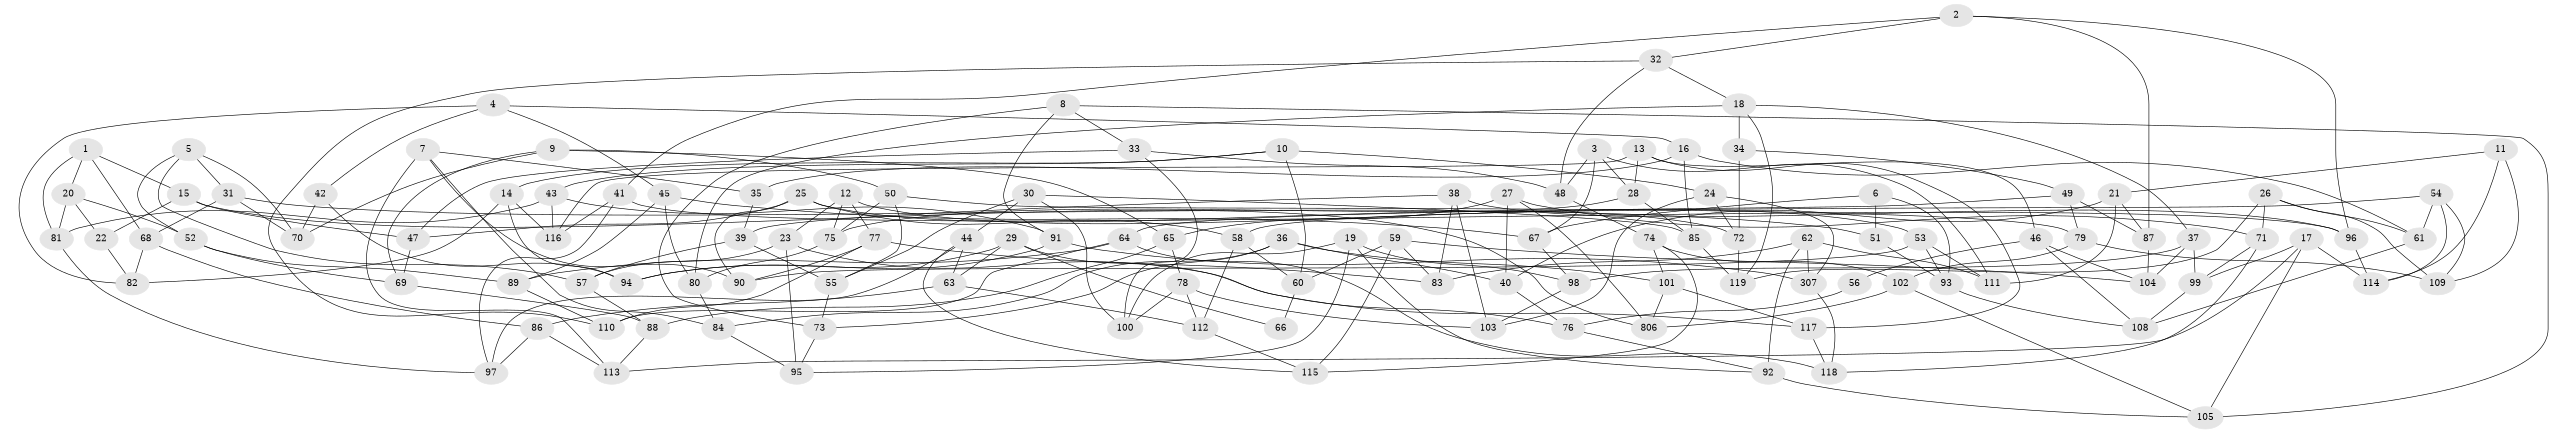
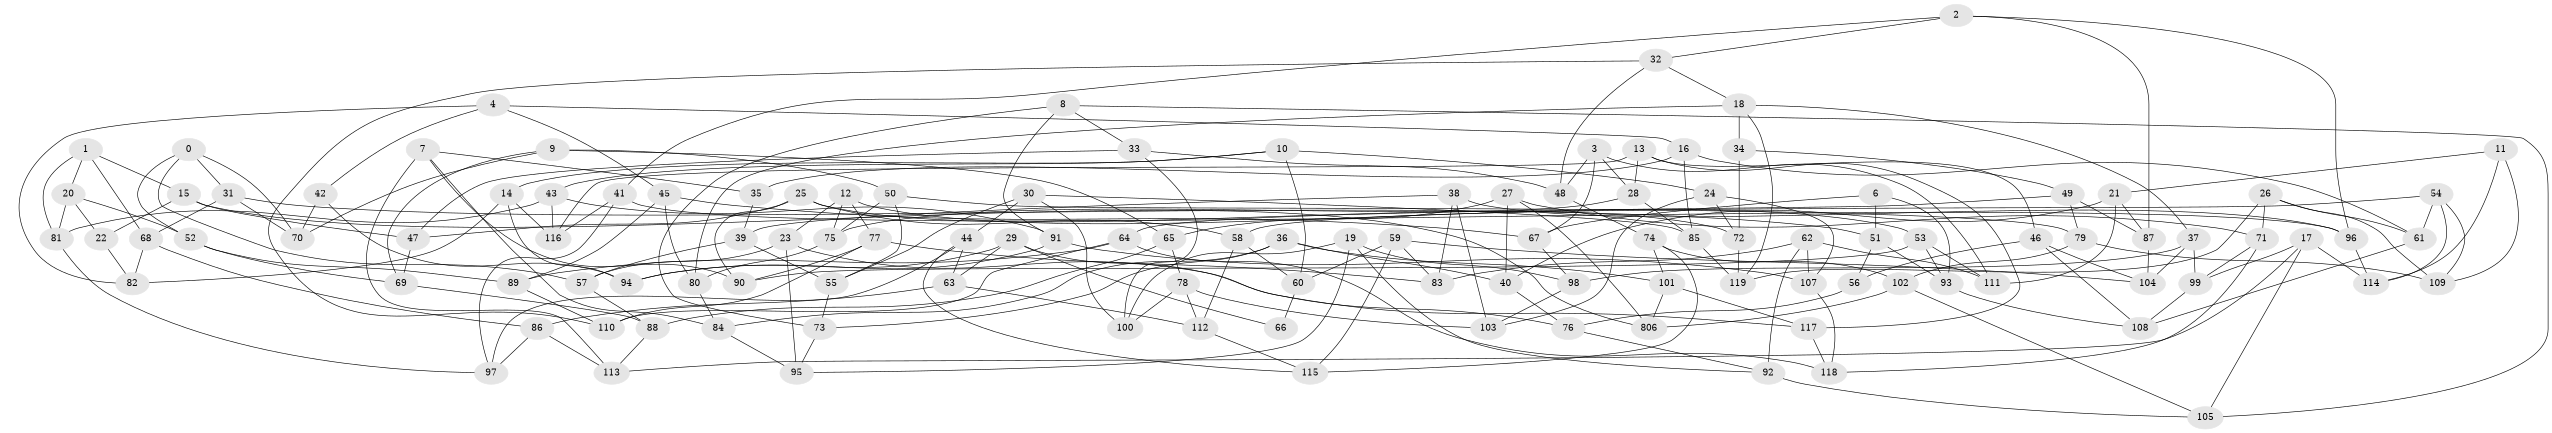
(189, 150) -> (189, 150)
none -> (1865, 261)
(1809, 284) -> (1809, 284)
